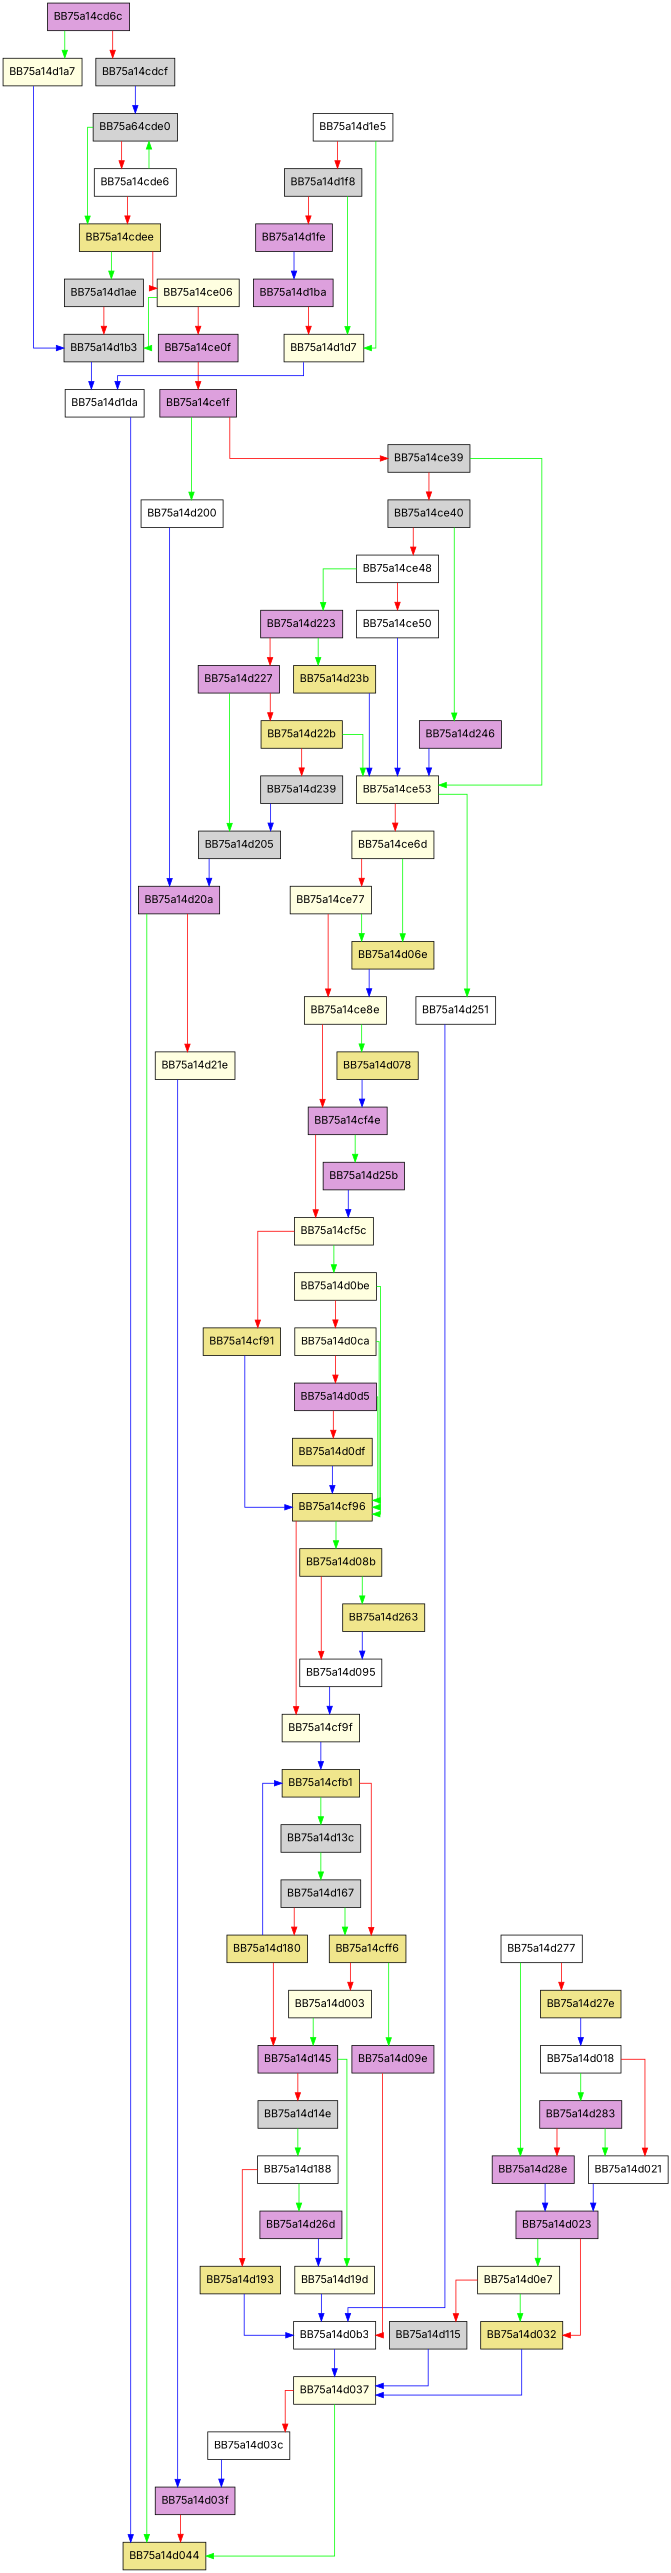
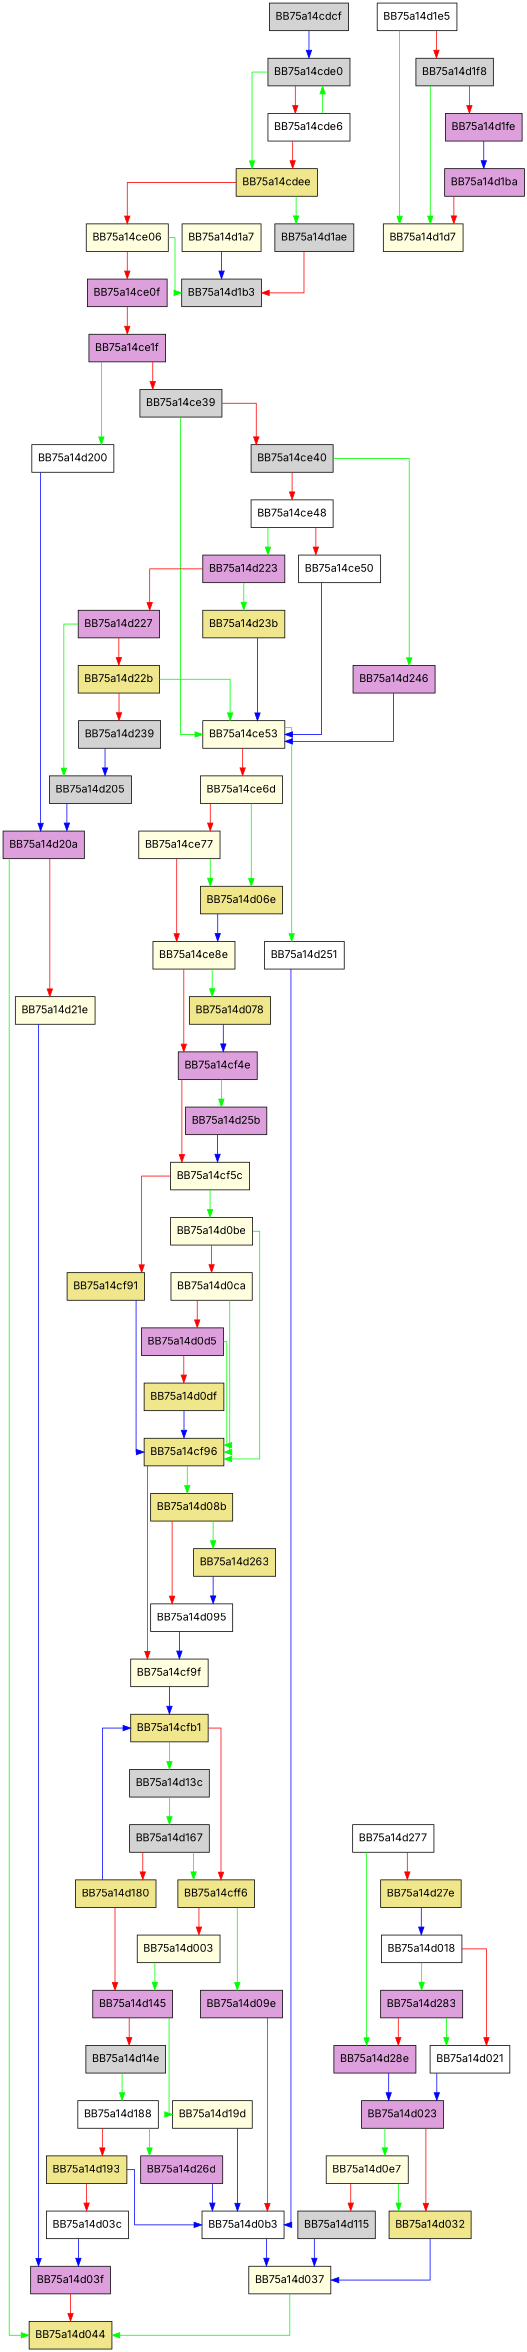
(89, 17) -> none
(135, 127) -> (309, 72)
(105, 403) -> none
(318, 2249) -> (212, 2193)
(285, 2403) -> (87, 2193)
